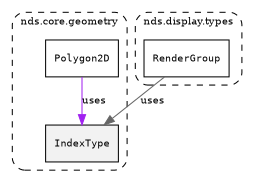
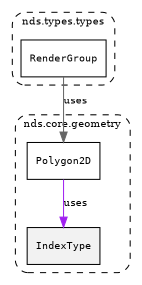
(189, 22) -> (64, 22)
(138, 98) -> (64, 104)
